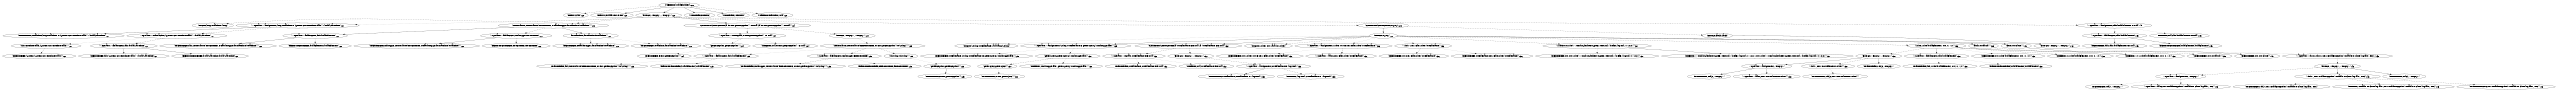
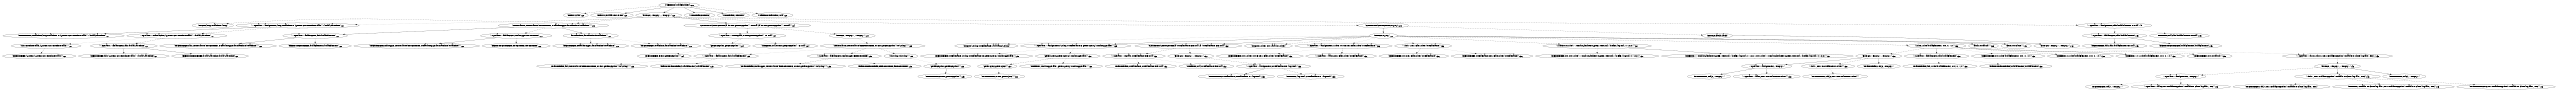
(2257, 56) -> none
